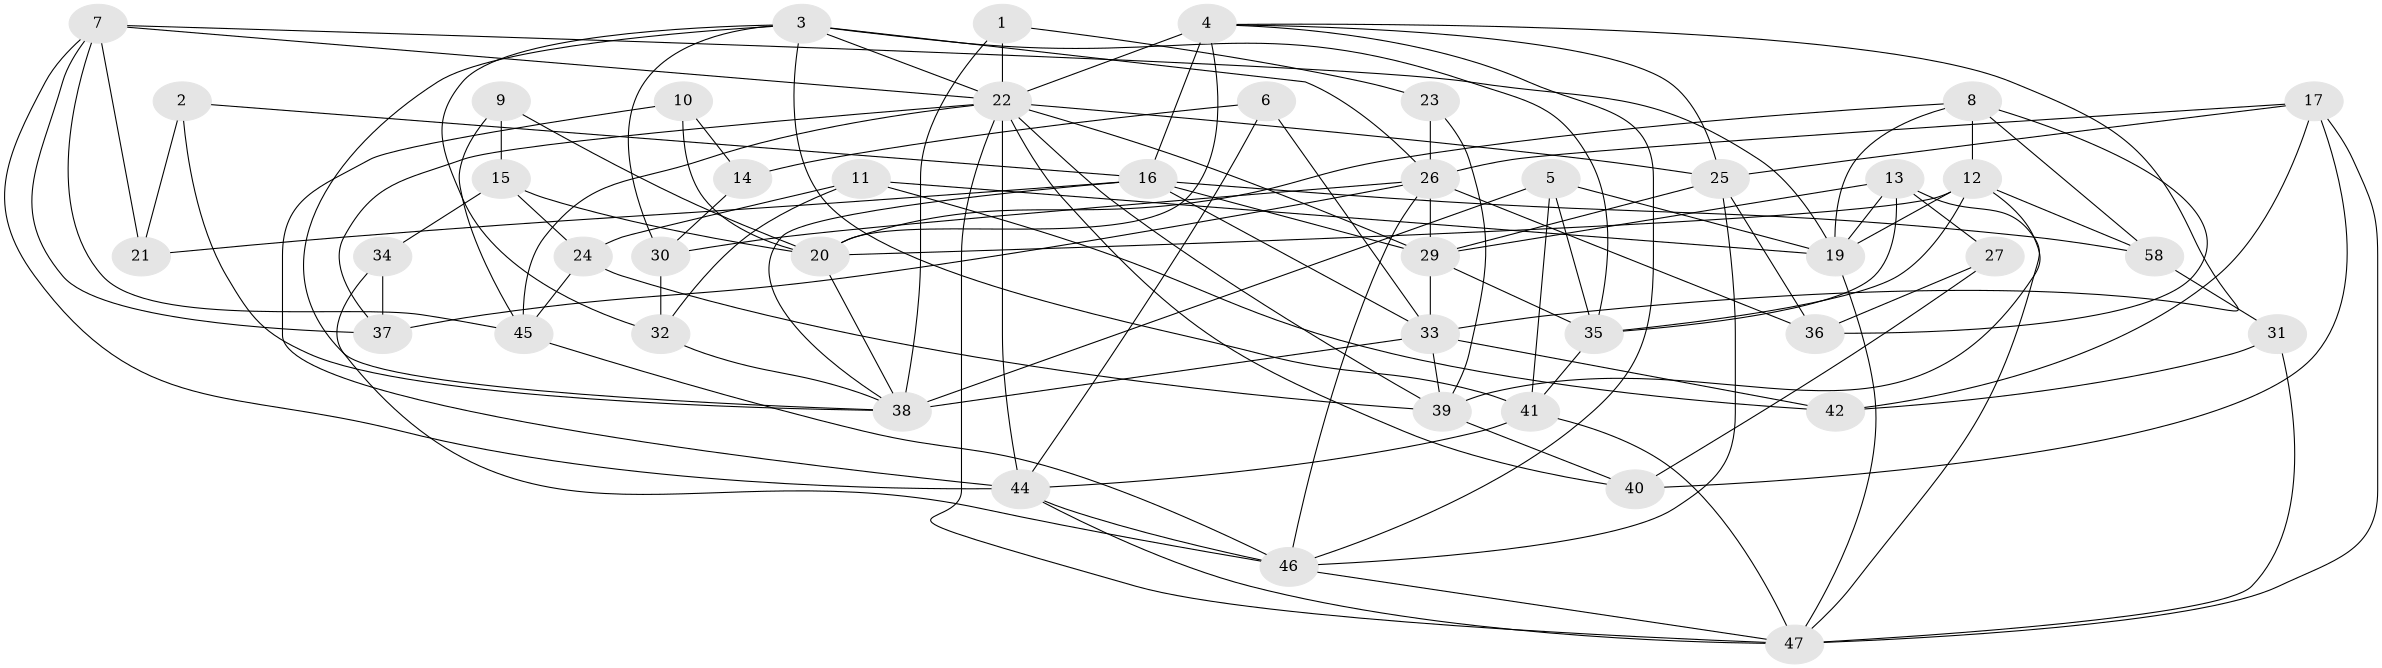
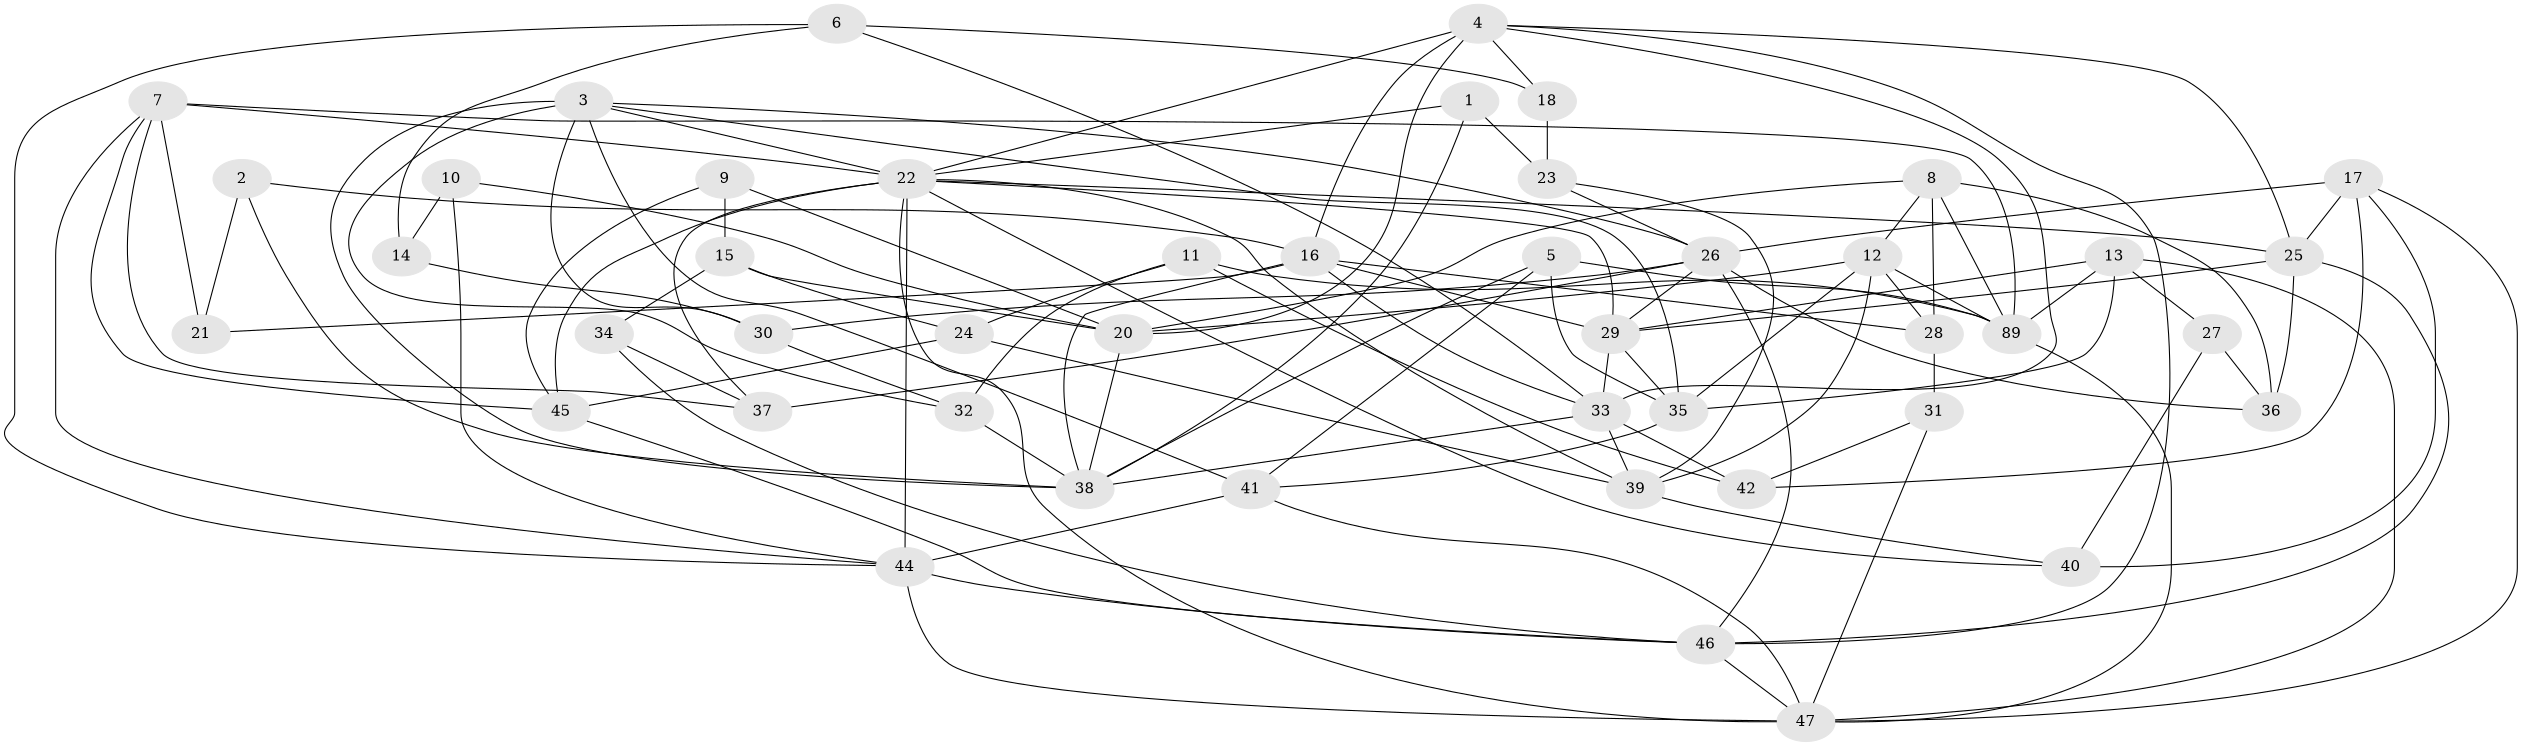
none -> (1547, 101)
(1836, 257) -> (2012, 334)
(2155, 257) -> (1934, 334)
